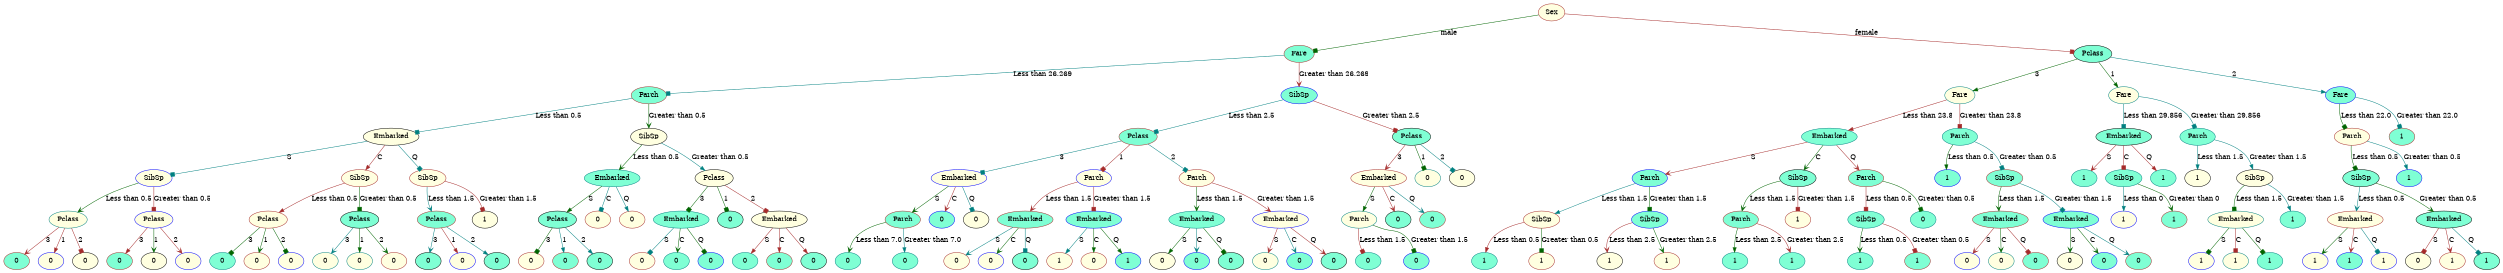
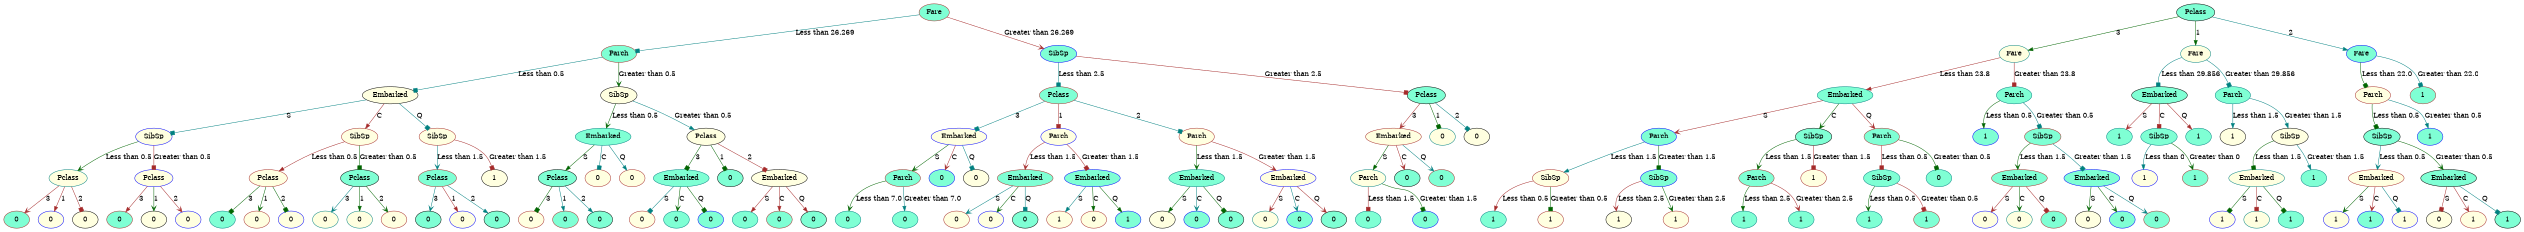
(1552, 12) -> none
